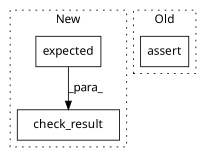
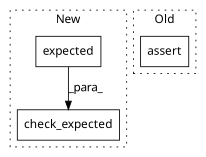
(68, 125) -> (68, 125)
